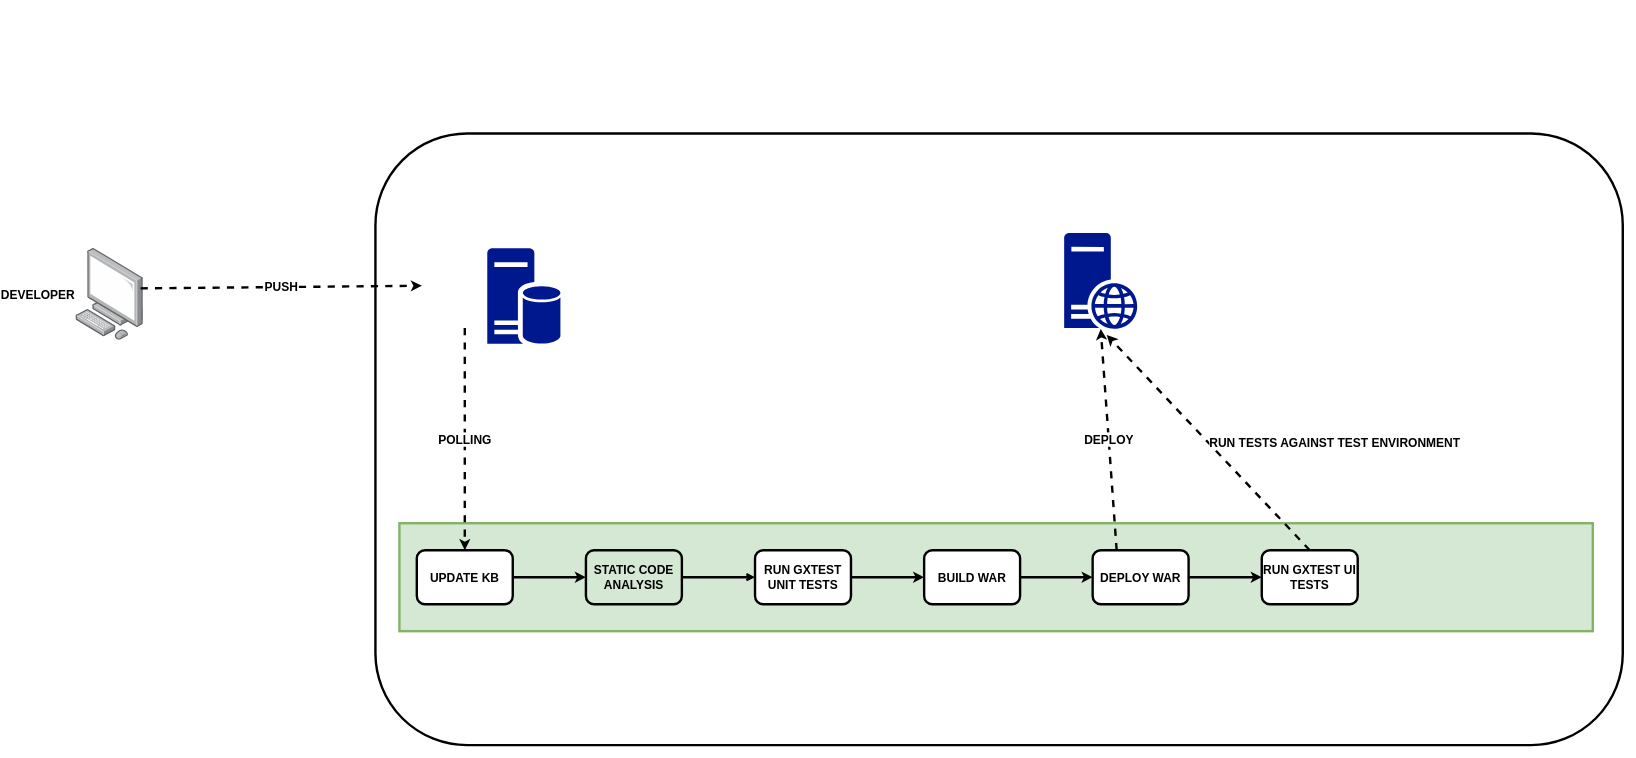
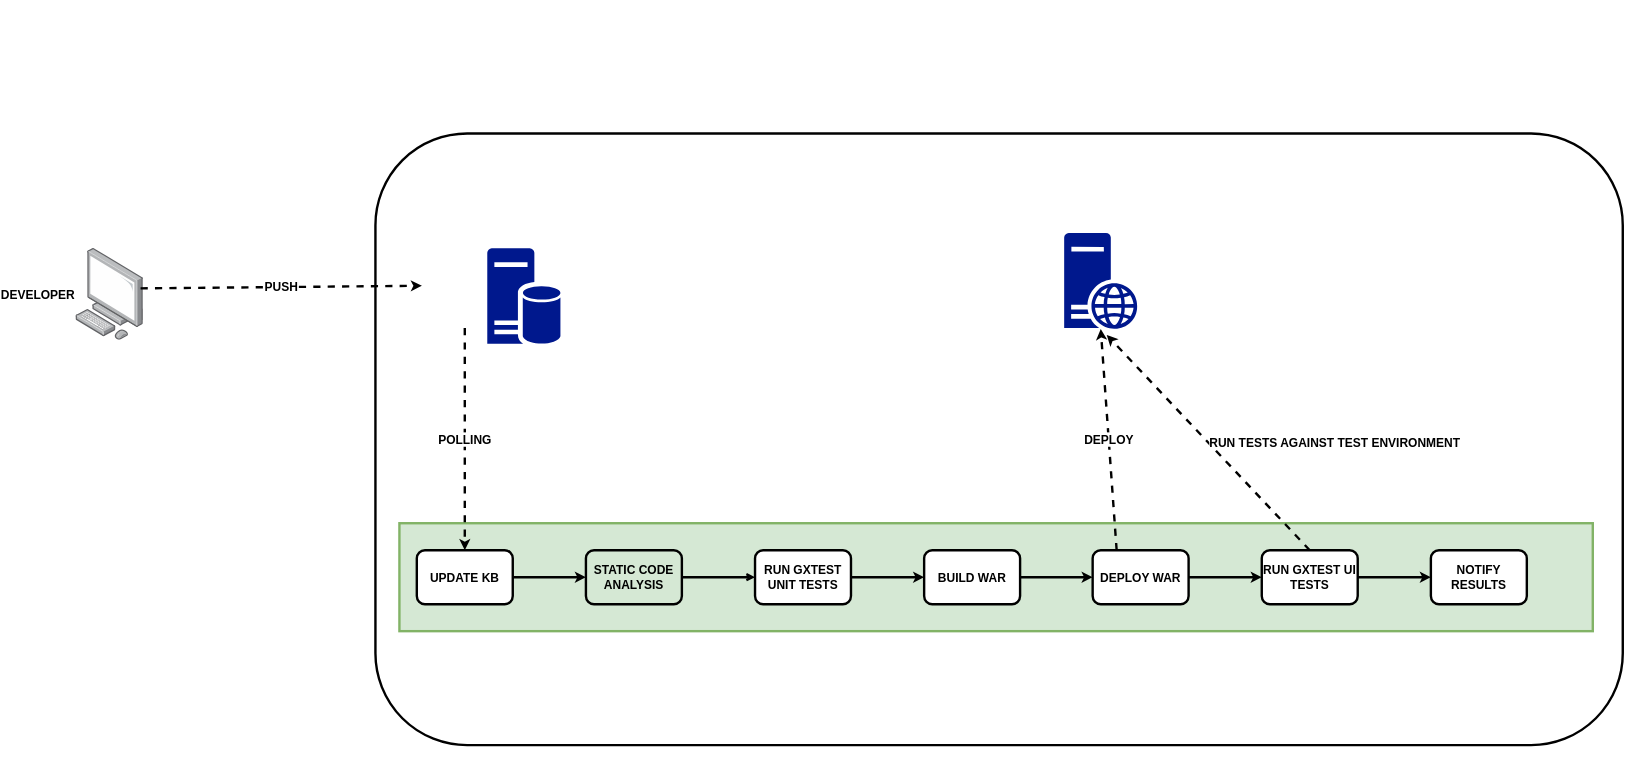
none -> (1391, 578)
none -> (1479, 578)
